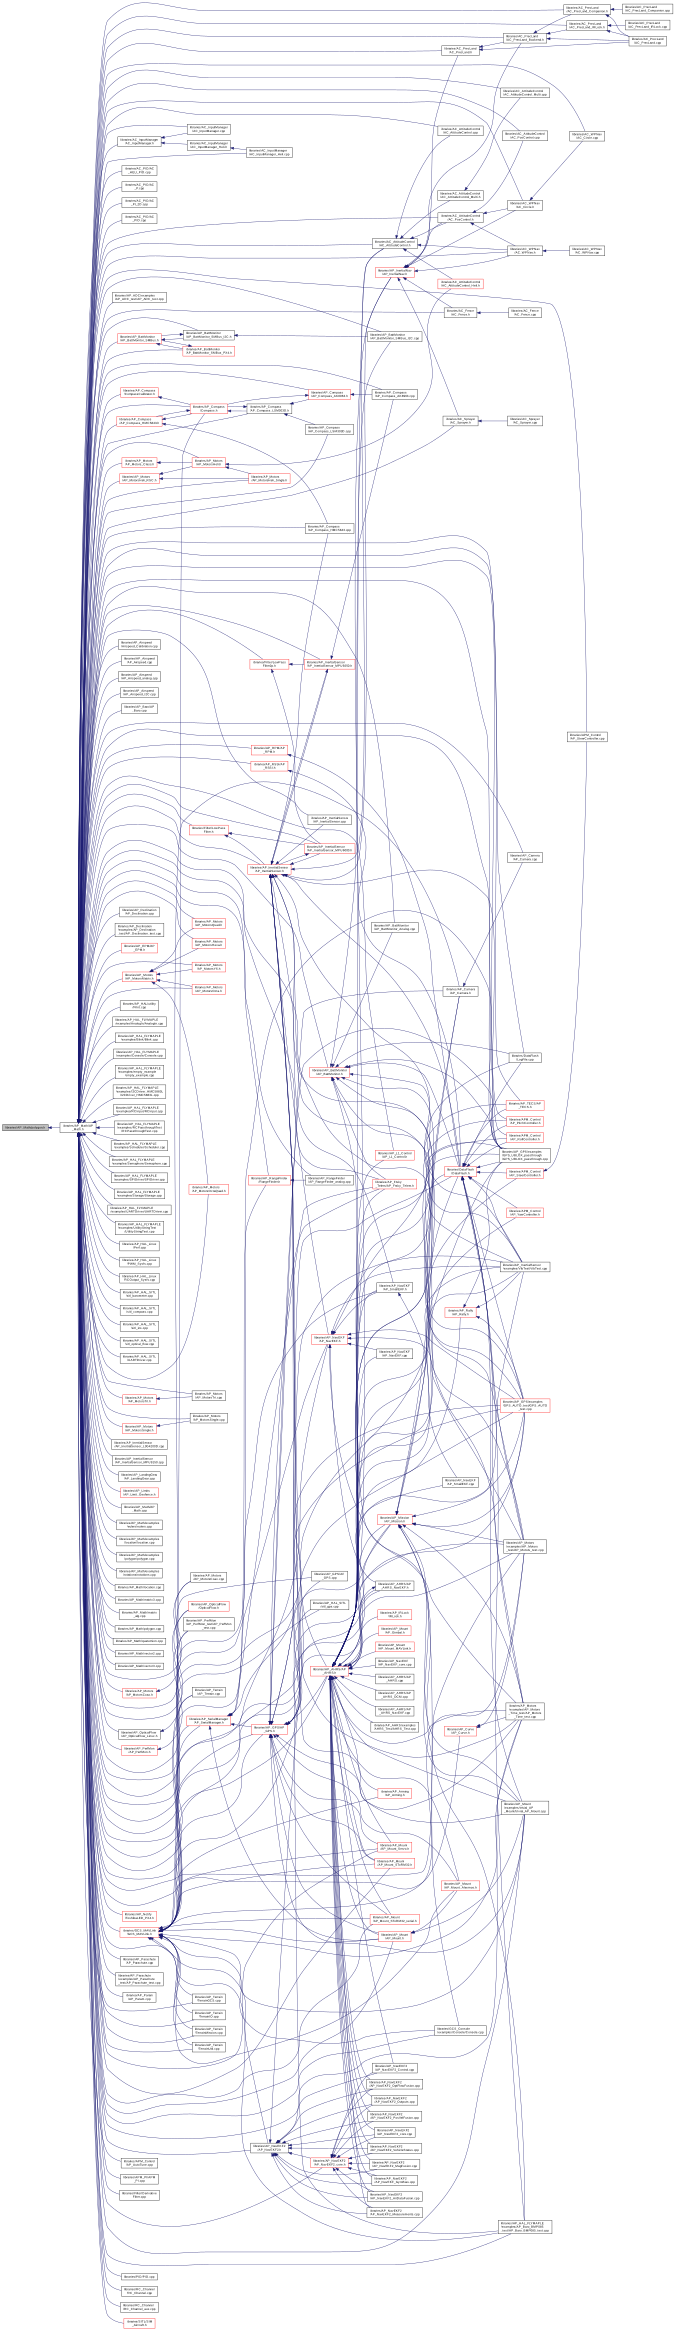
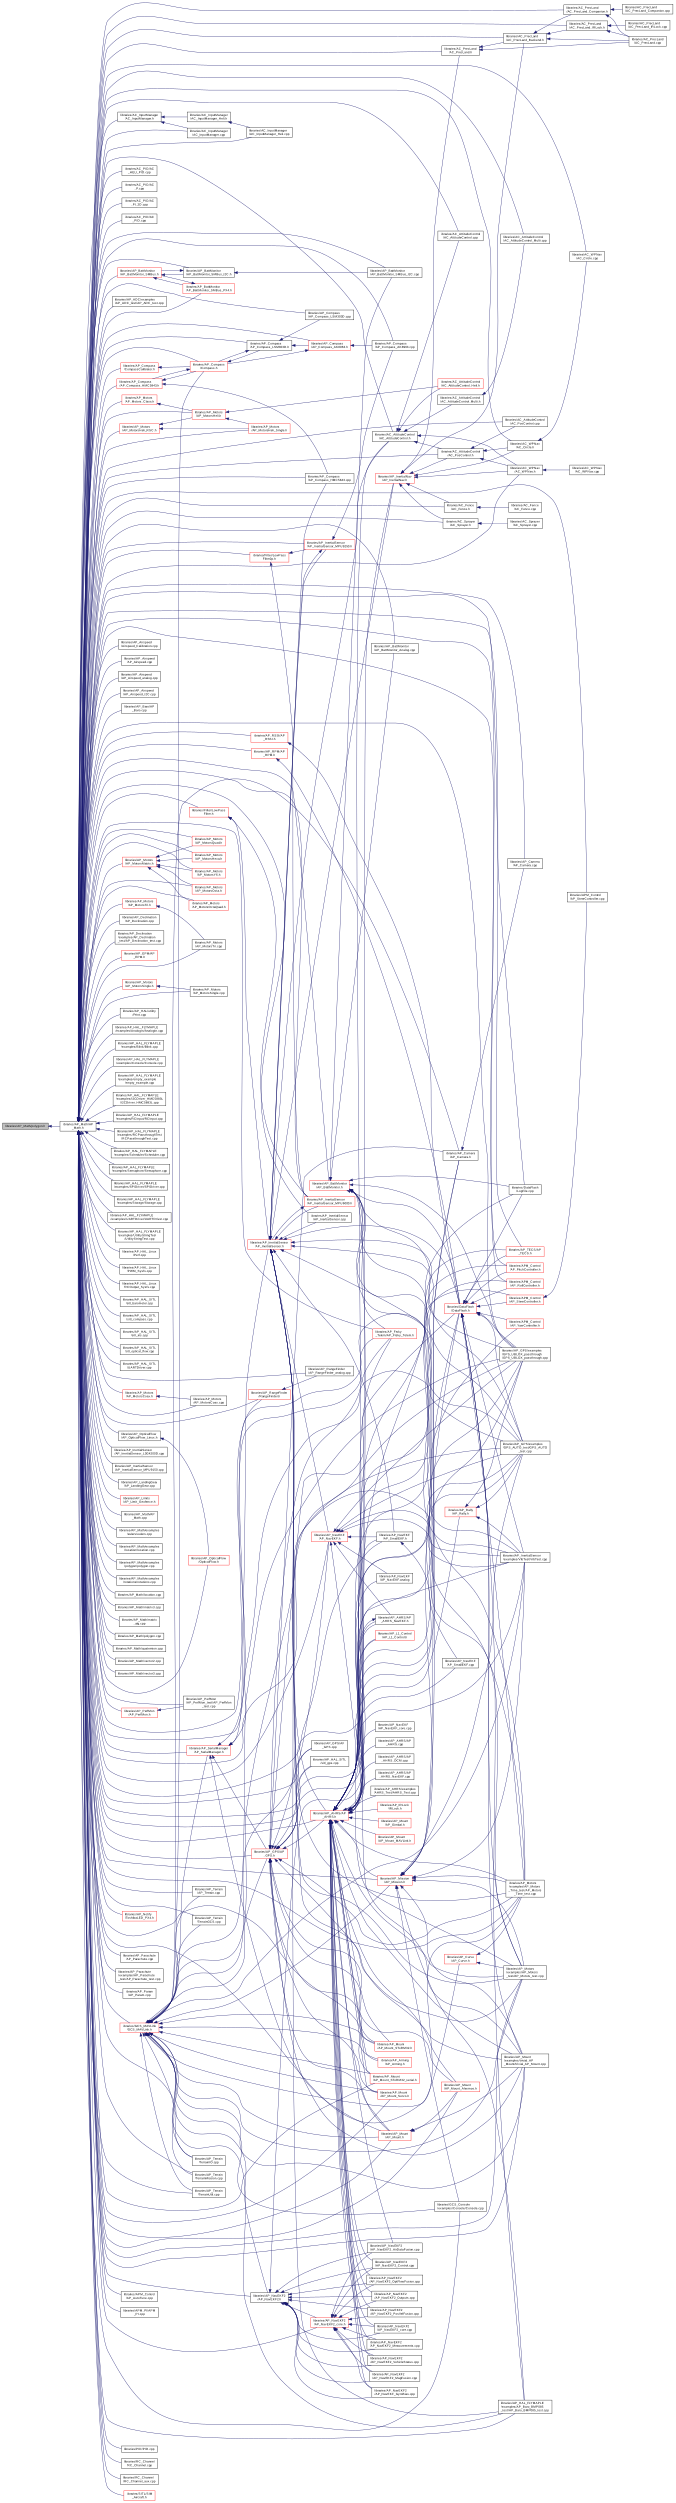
(395, 1354) -> (395, 1578)
(525, 1406) -> (525, 1448)
(139, 2195) -> none
